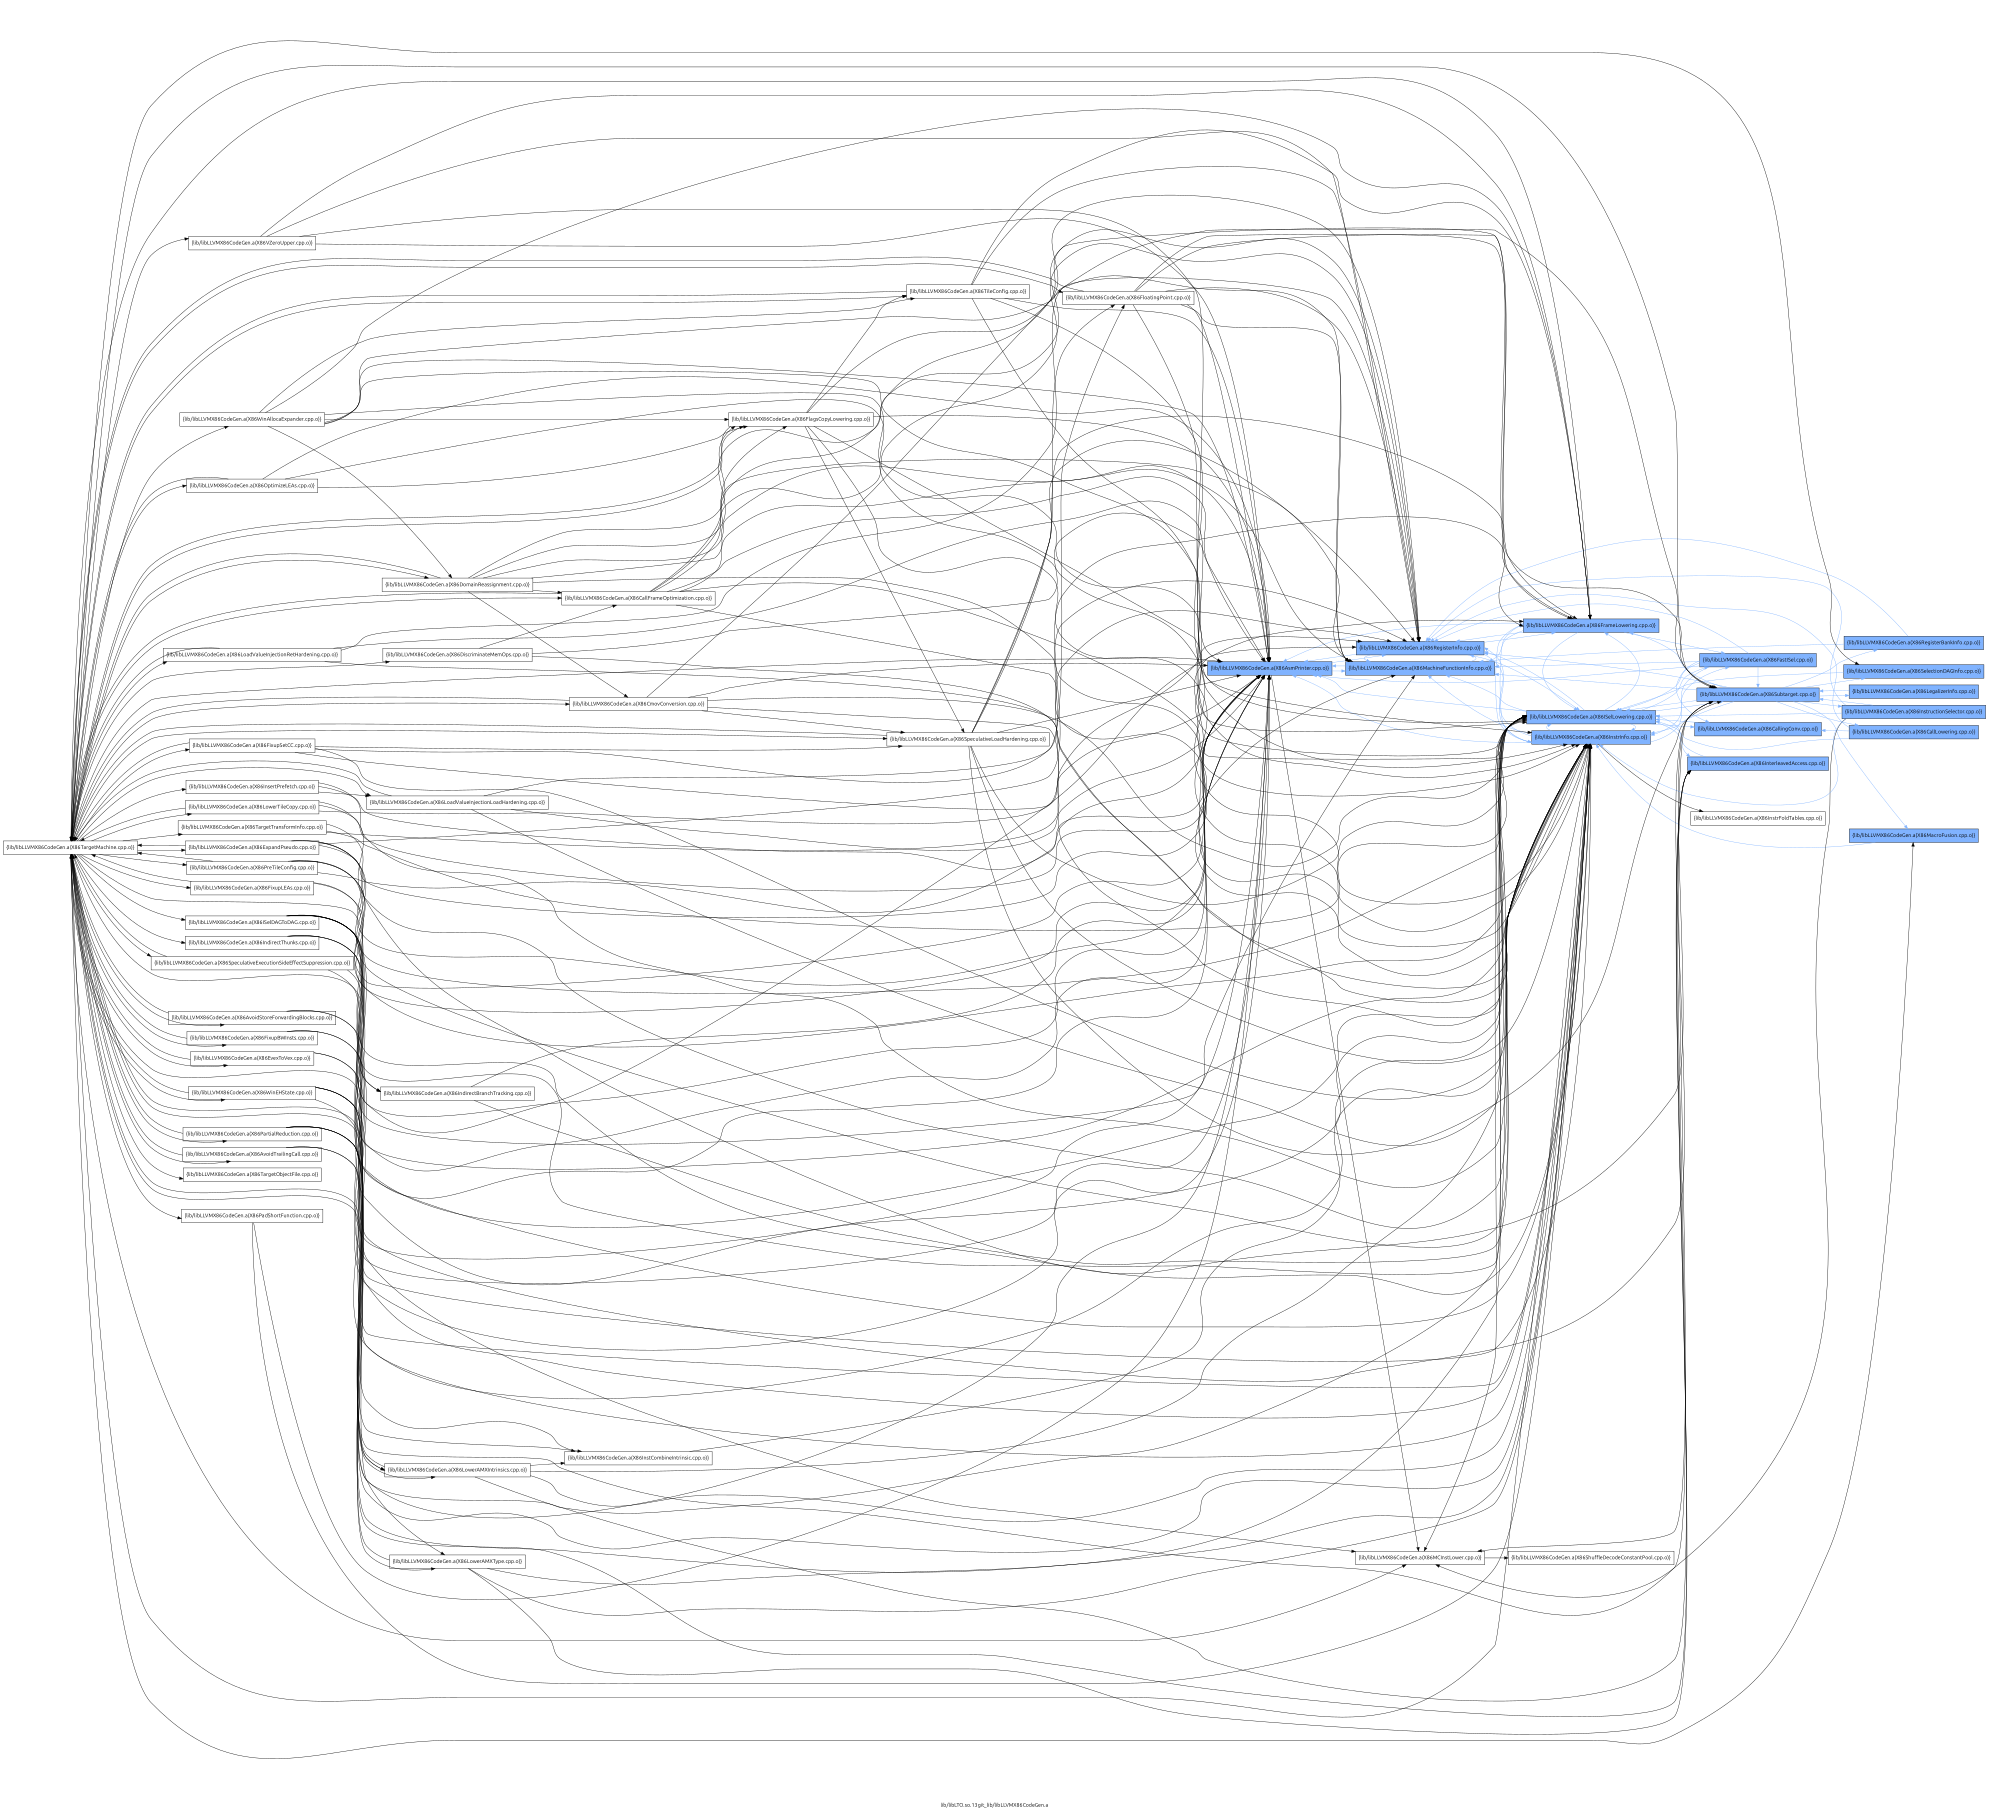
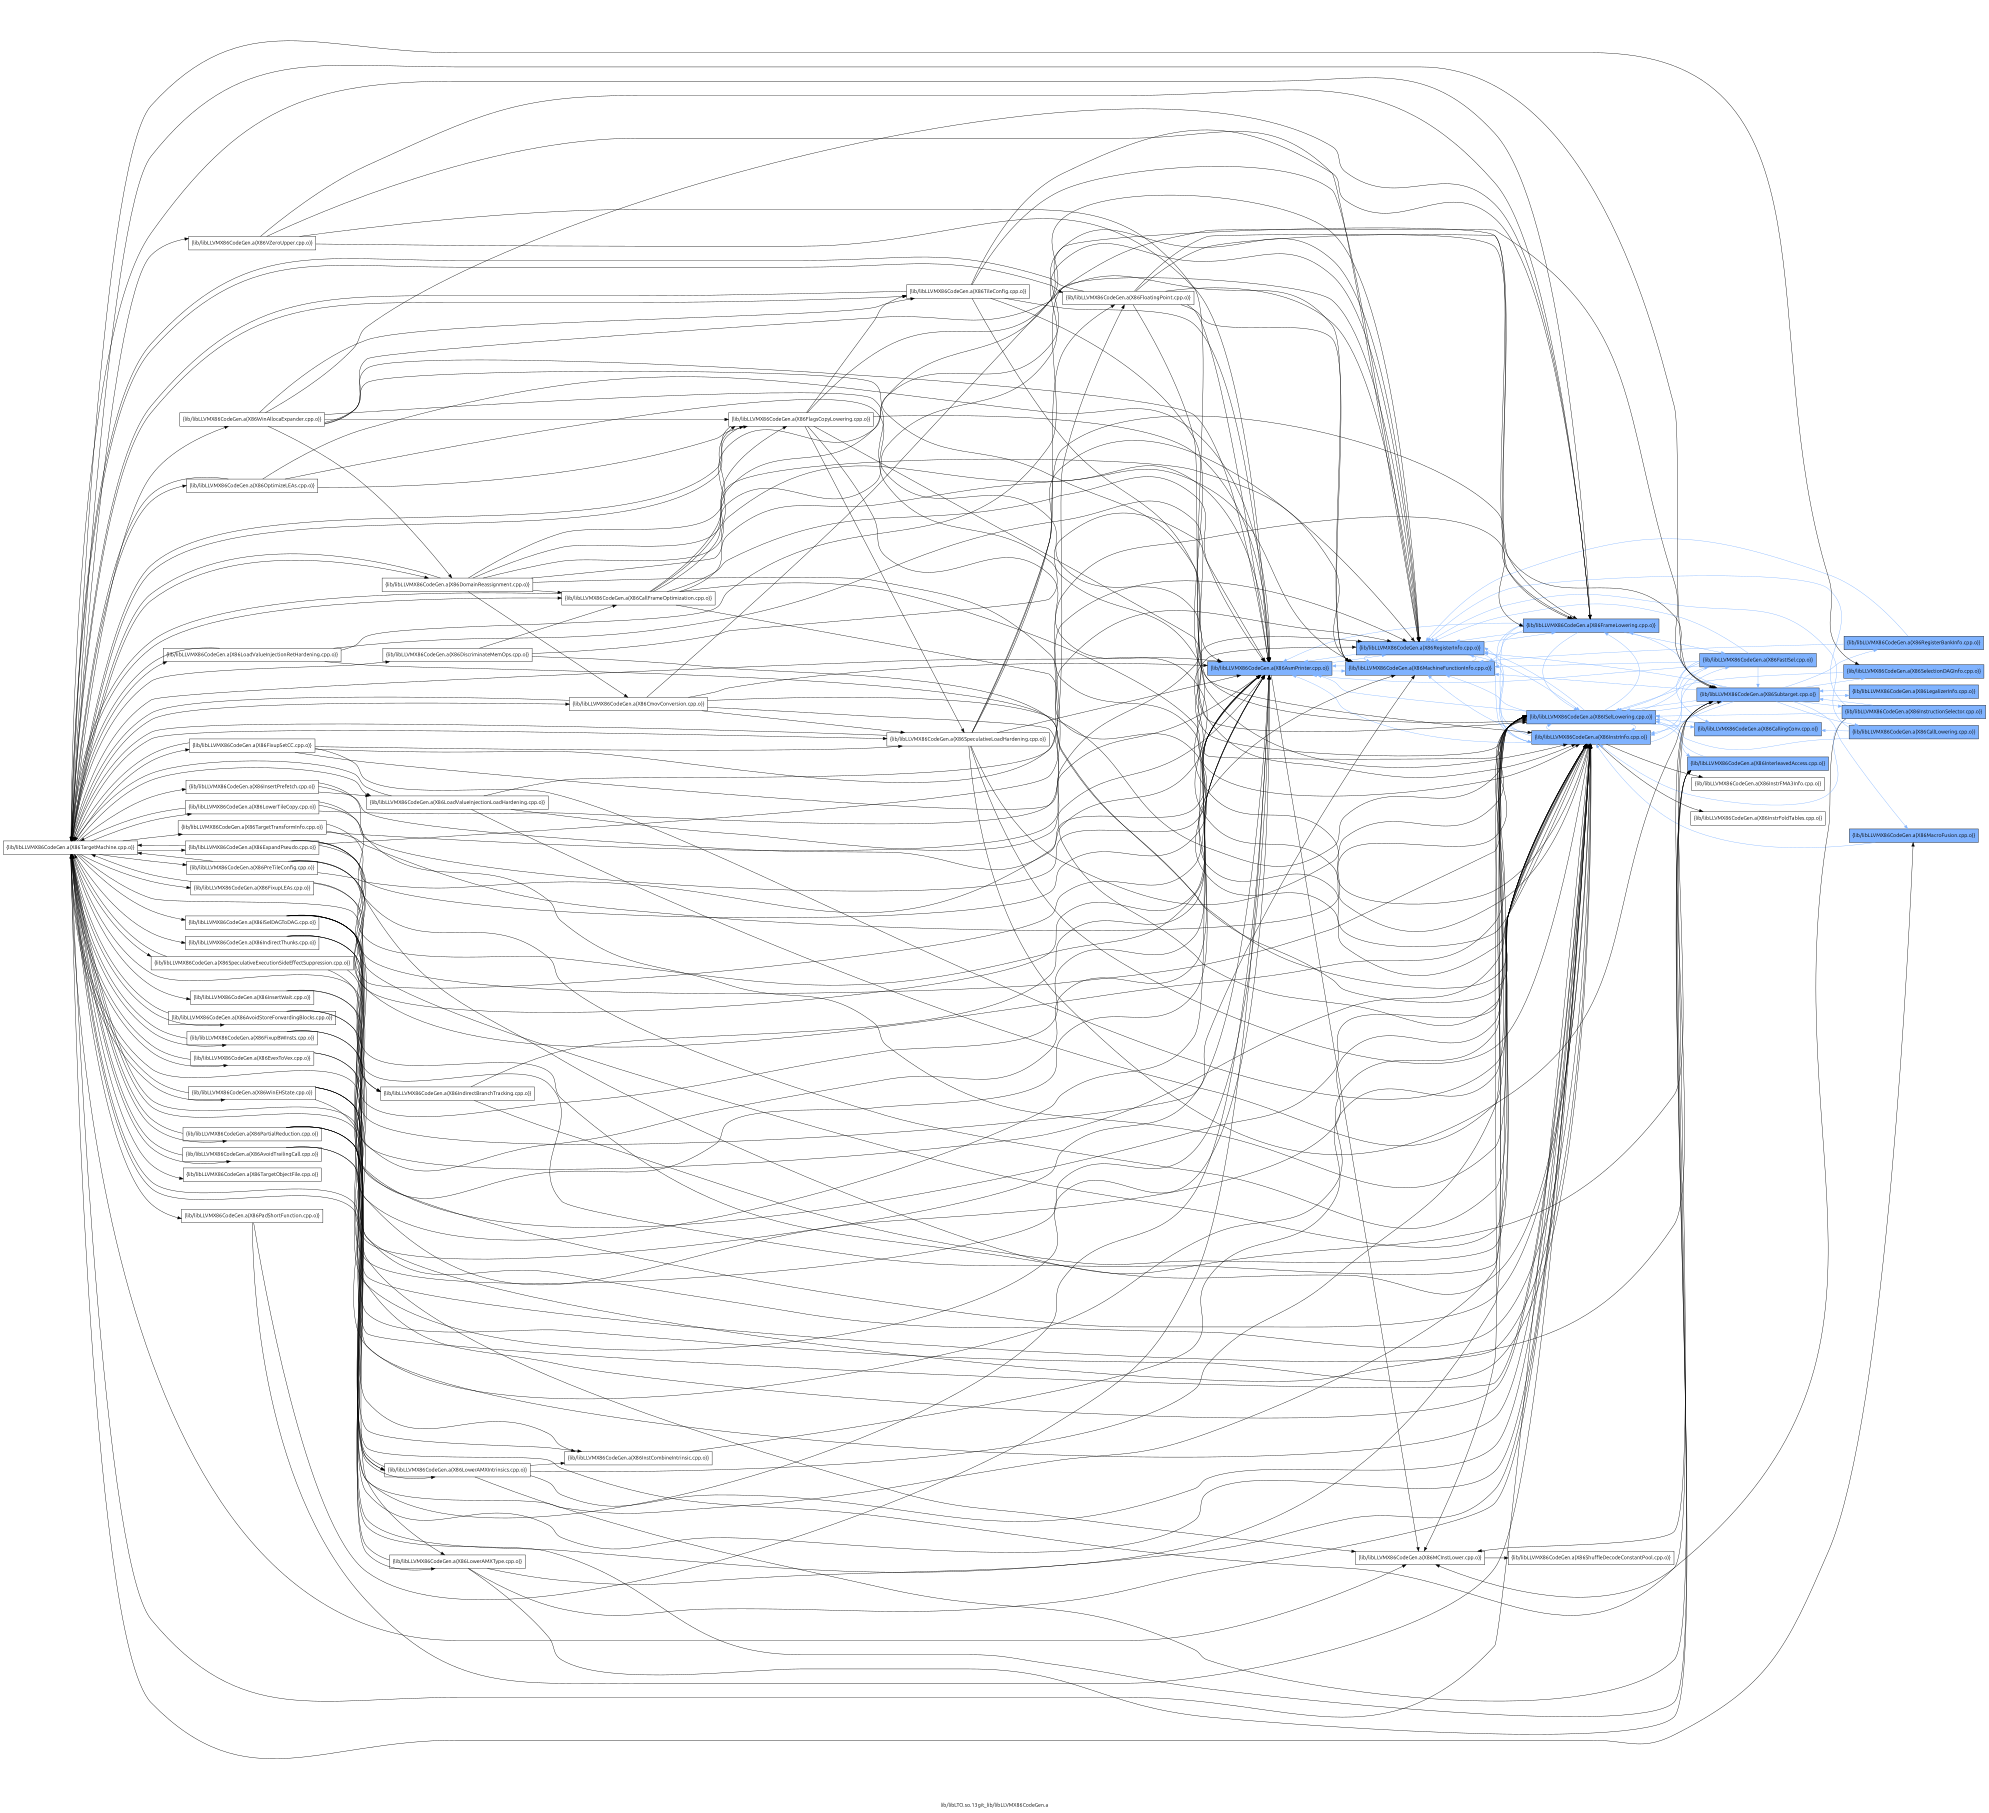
none -> (1758, 784)
(855, 935) -> (992, 1328)
none -> (252, 998)
